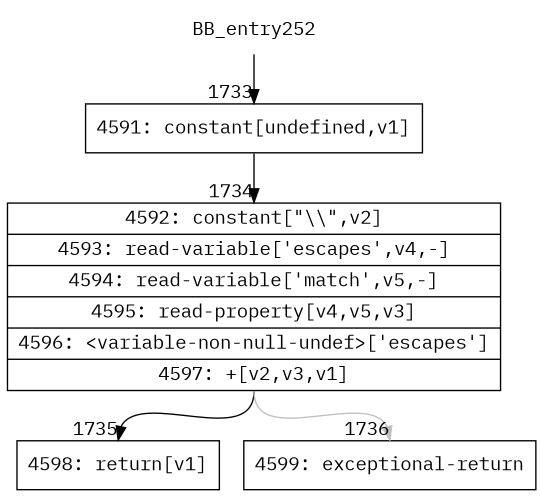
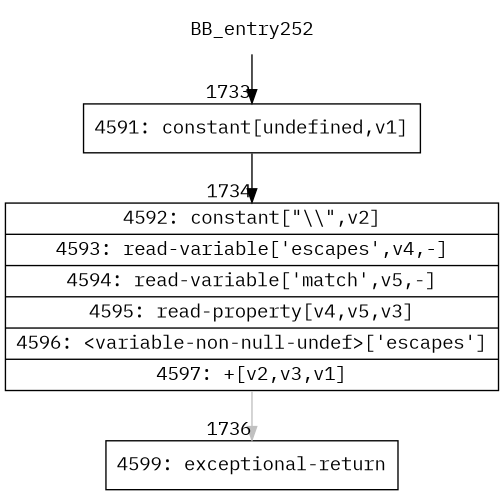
(118, 465) -> none
